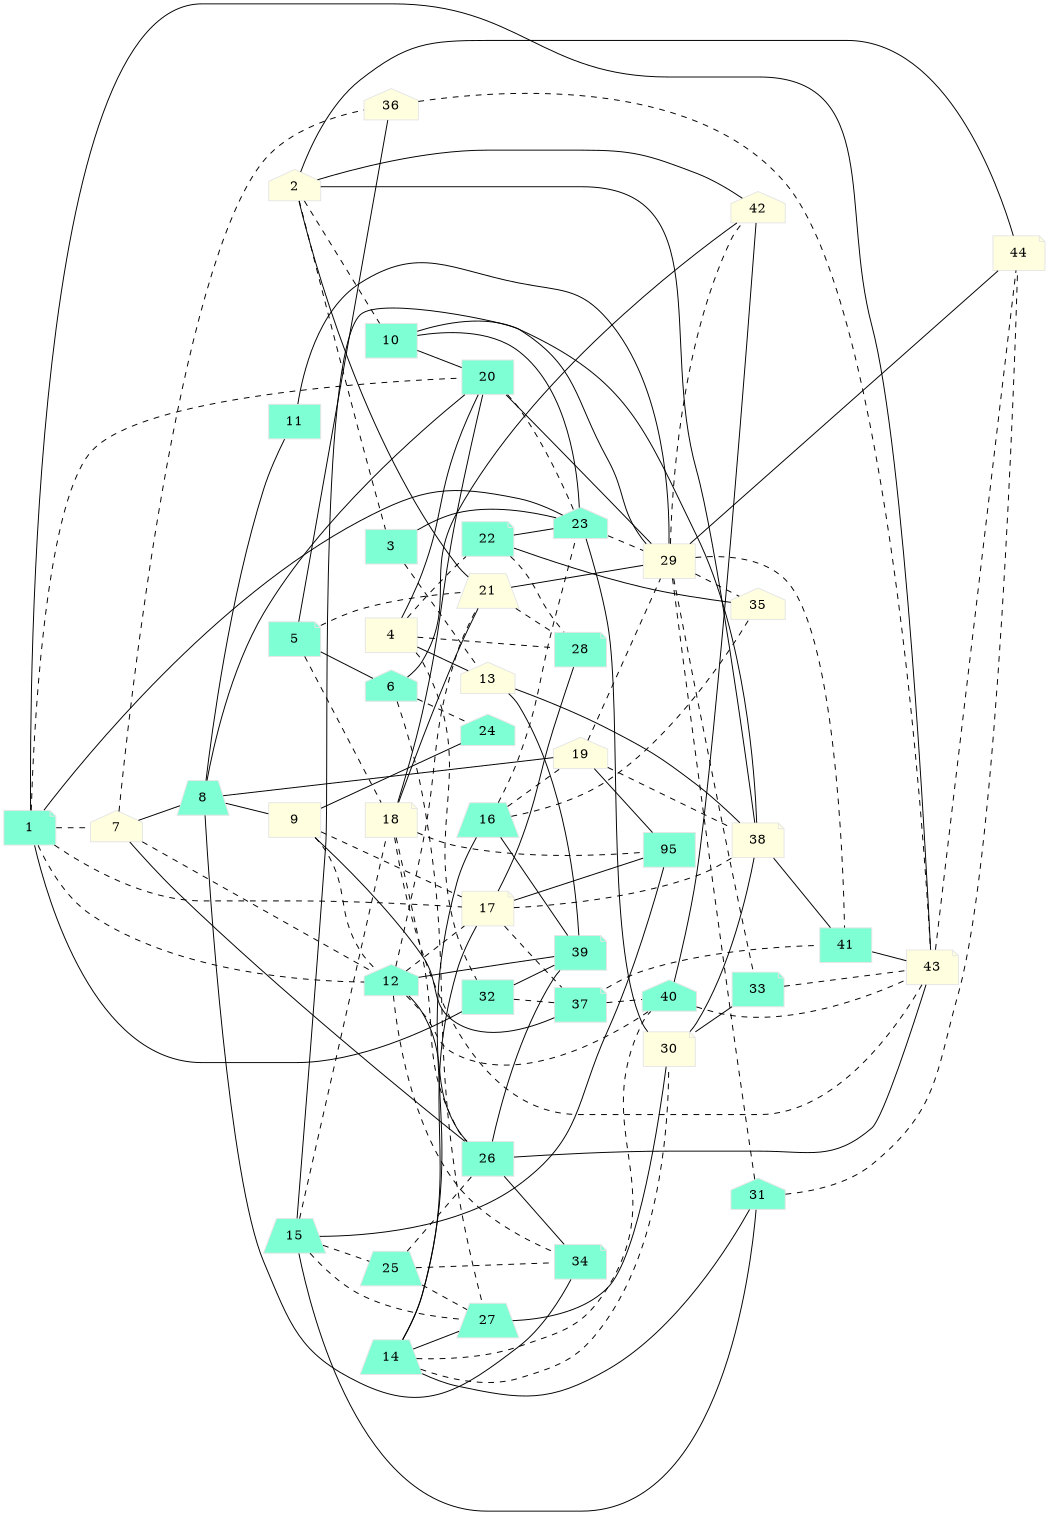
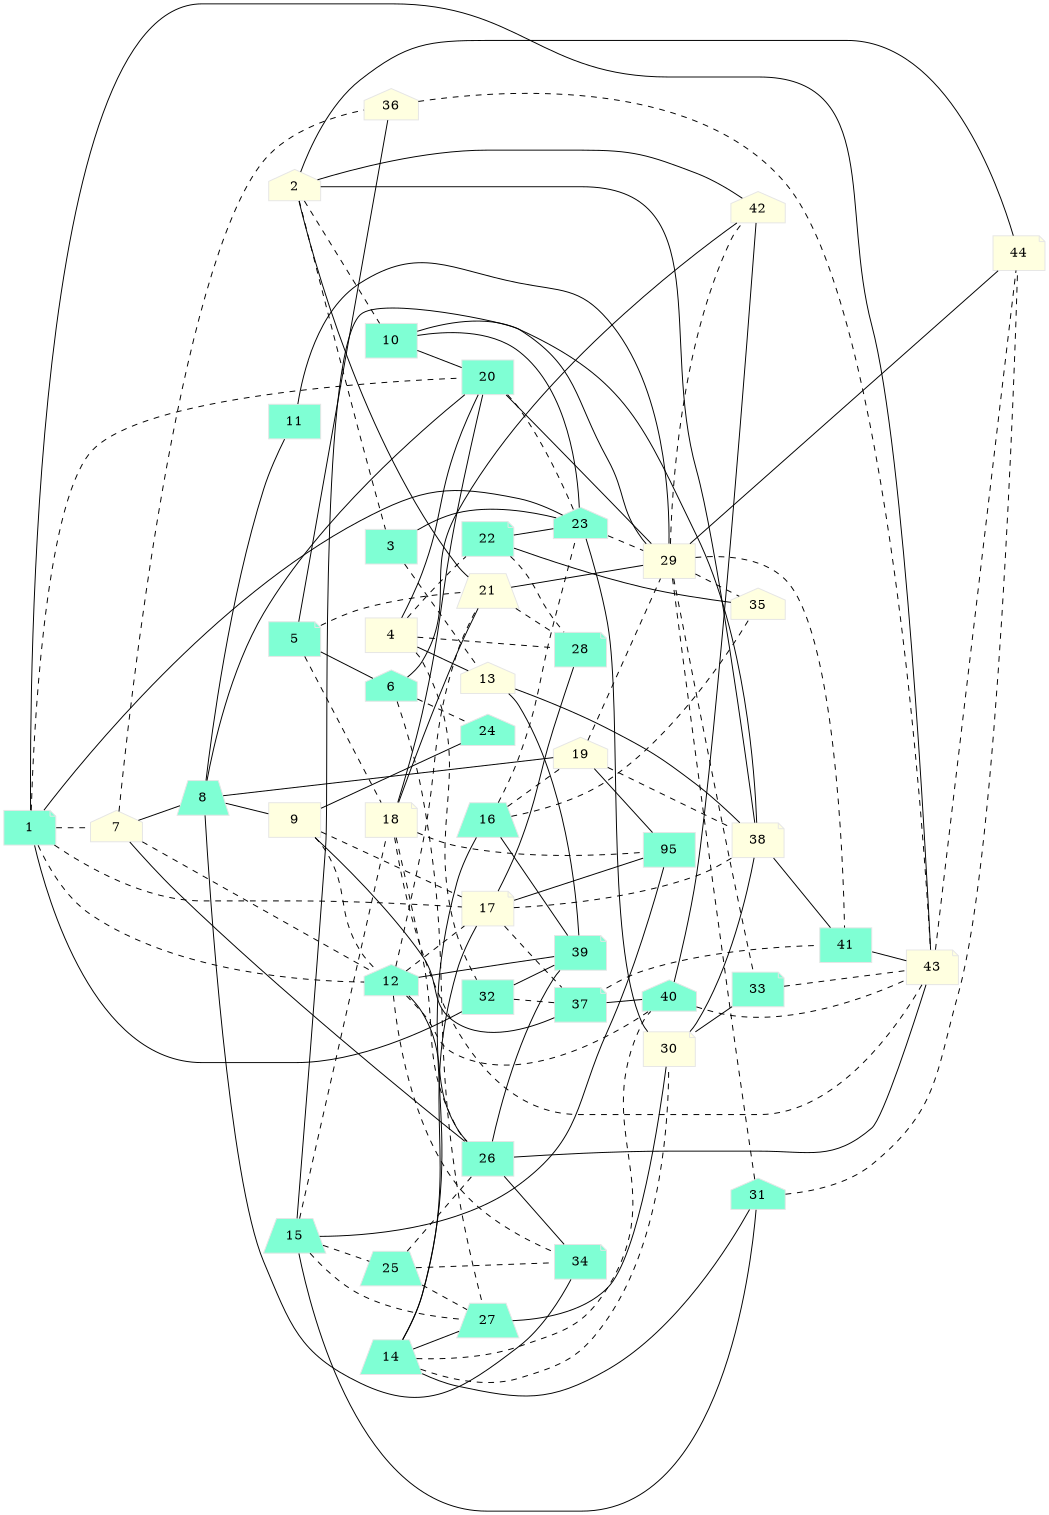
(627, 1001) -> (627, 1001)
